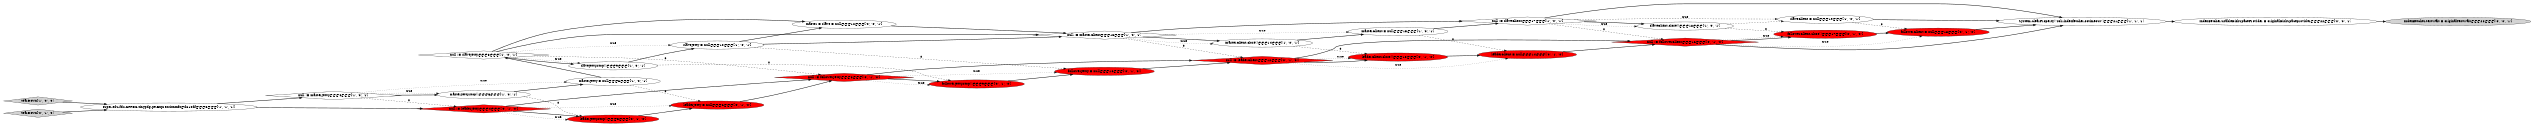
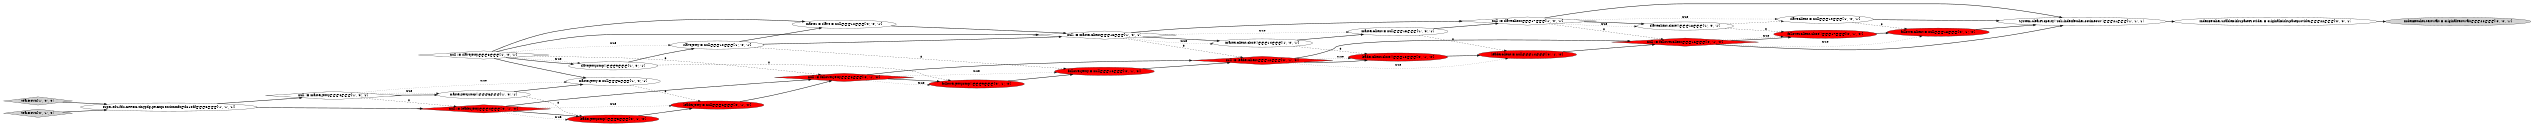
(1675, 19) -> (1675, 19)
(554, 68) -> (539, 68)
